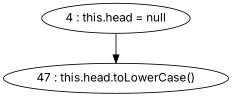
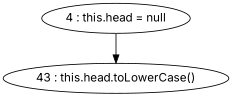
(116, 78) -> (116, 78)
